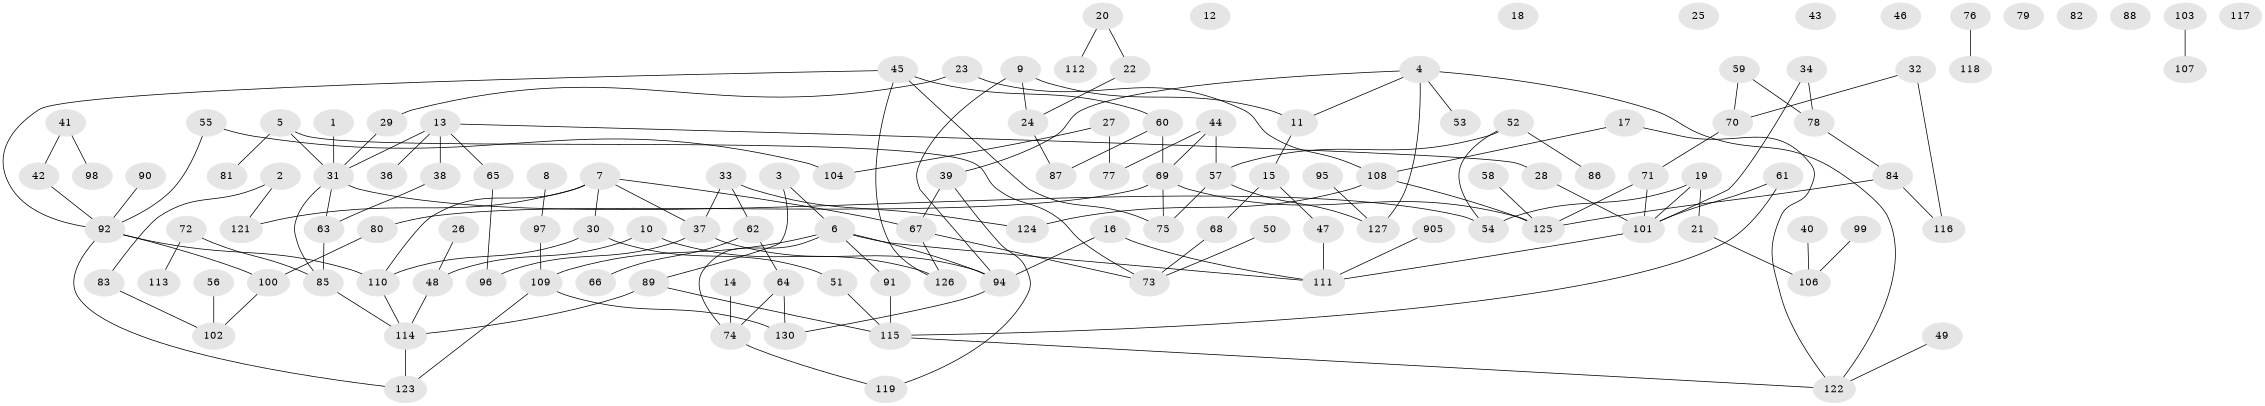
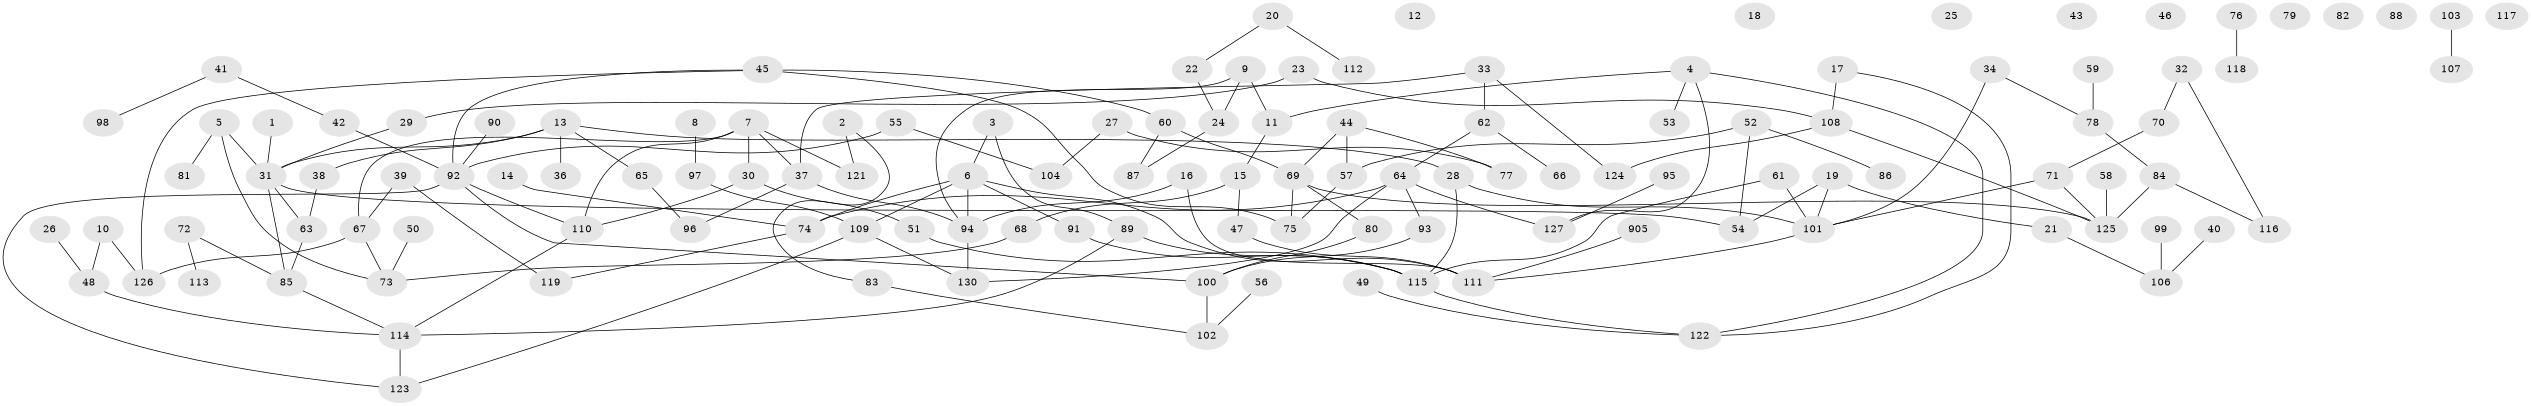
(1195, 86) -> none
(1736, 96) -> none
(1326, 209) -> (1451, 198)
none -> (1425, 229)
none -> (1455, 234)
